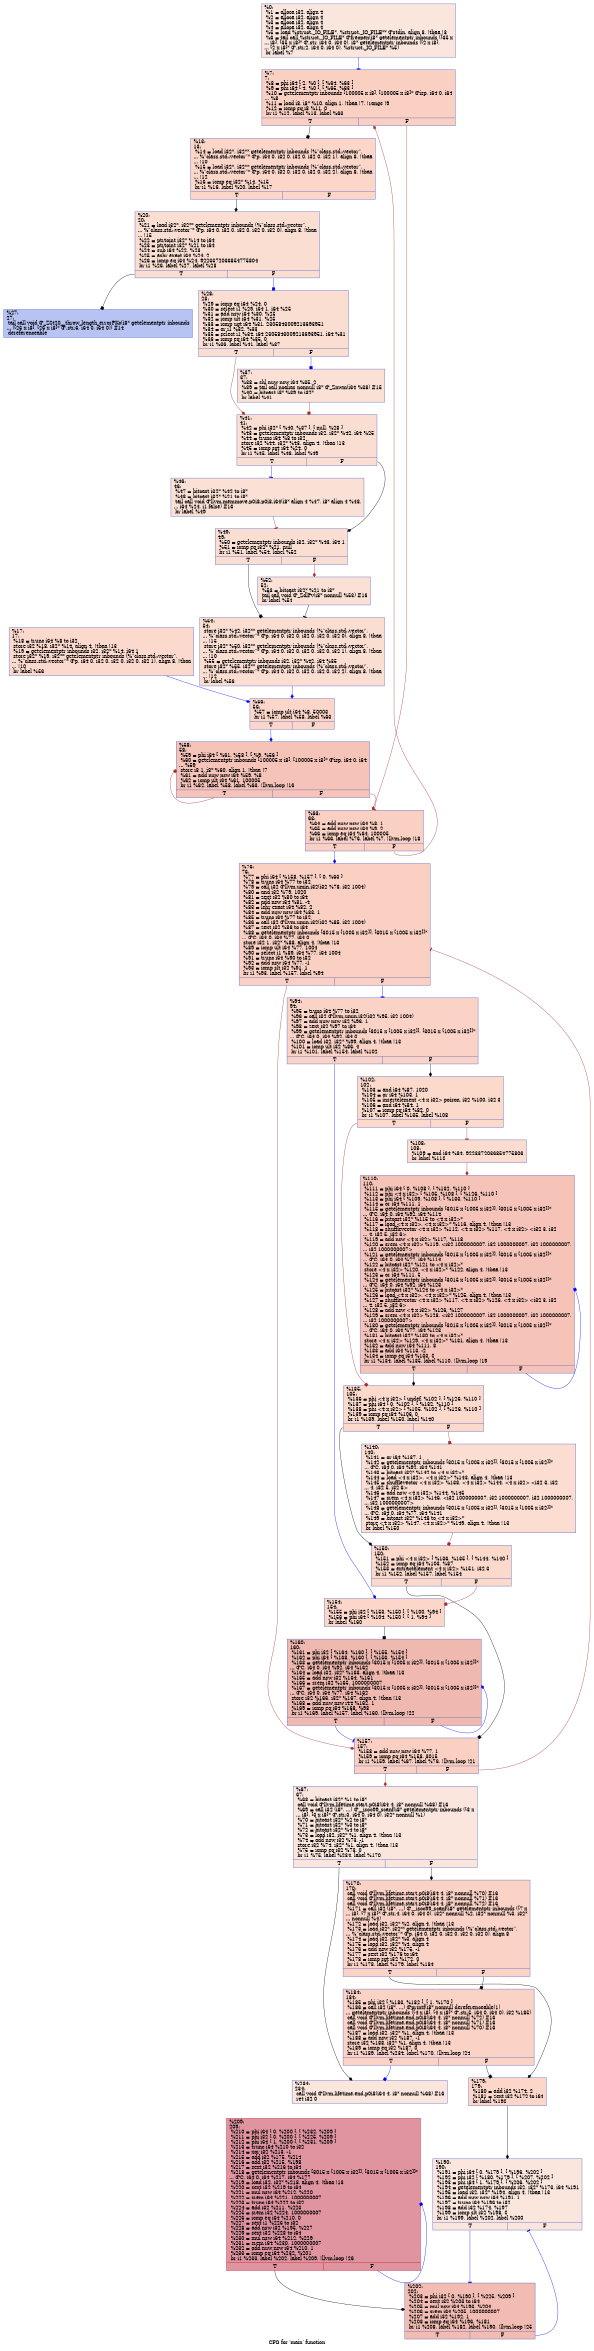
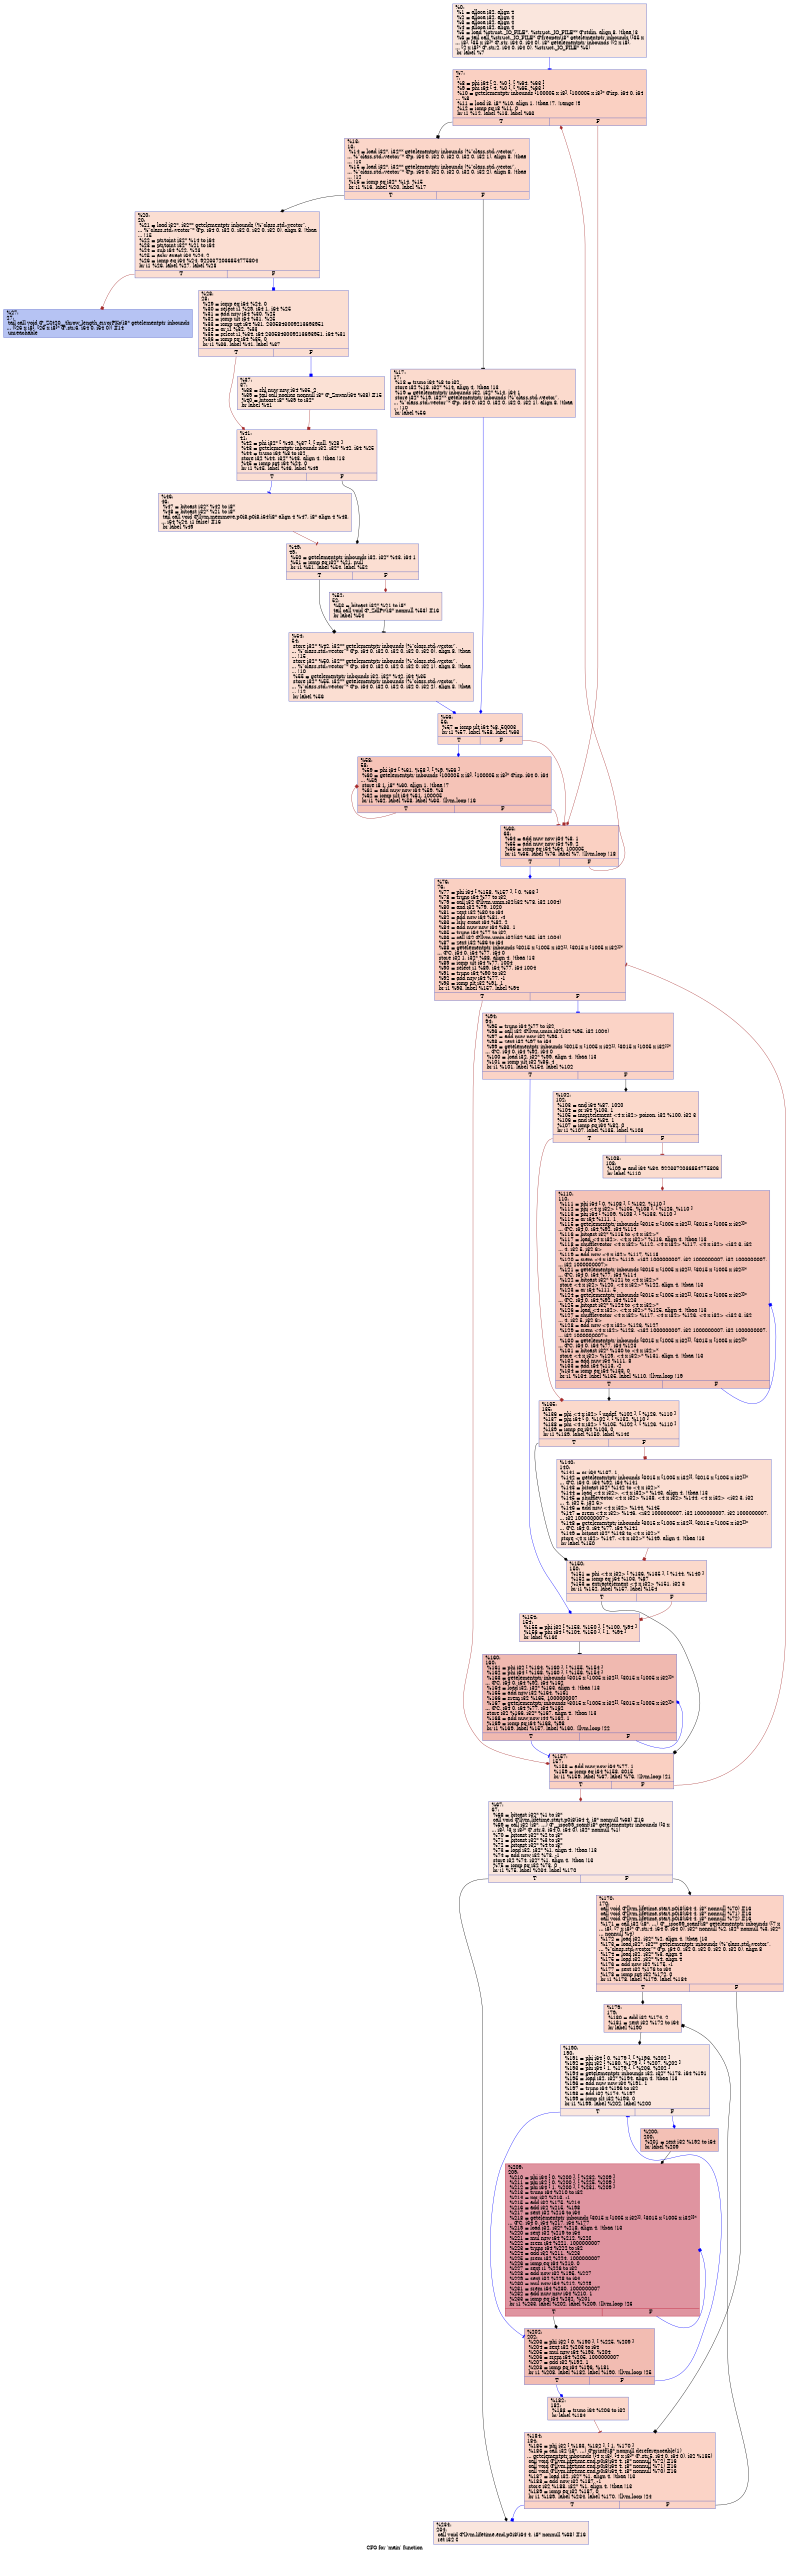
none -> (483, 283)
(114, 285) -> (114, 285)
(27, 333) -> (22, 333)
none -> (561, 770)
(384, 1631) -> (580, 1647)
none -> (680, 2140)
none -> (588, 2409)
